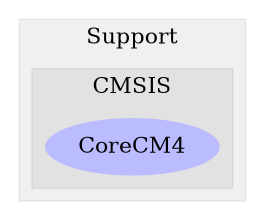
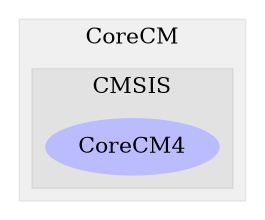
(132, 38) -> (132, 38)
